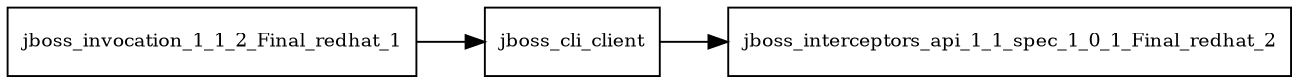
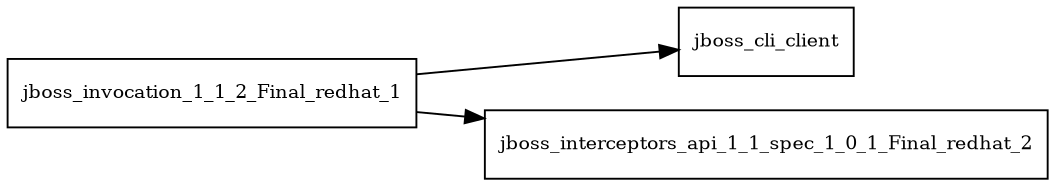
(684, 42) -> (441, 114)
